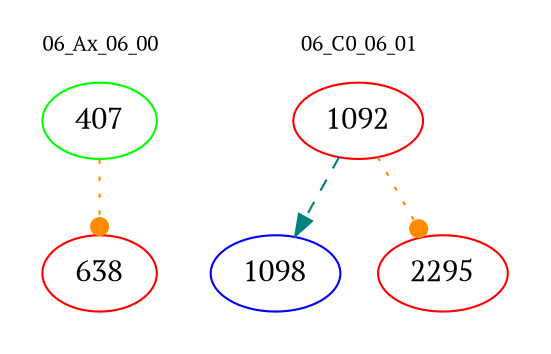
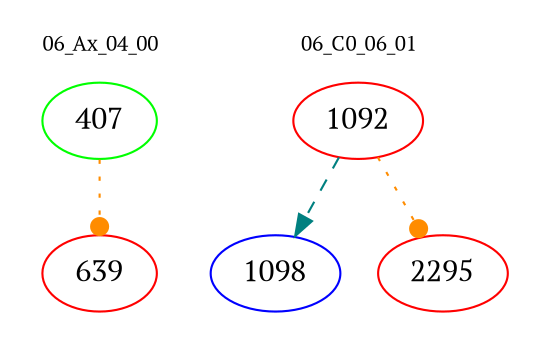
(101, 46) -> (101, 46)
(100, 273) -> (100, 273)
